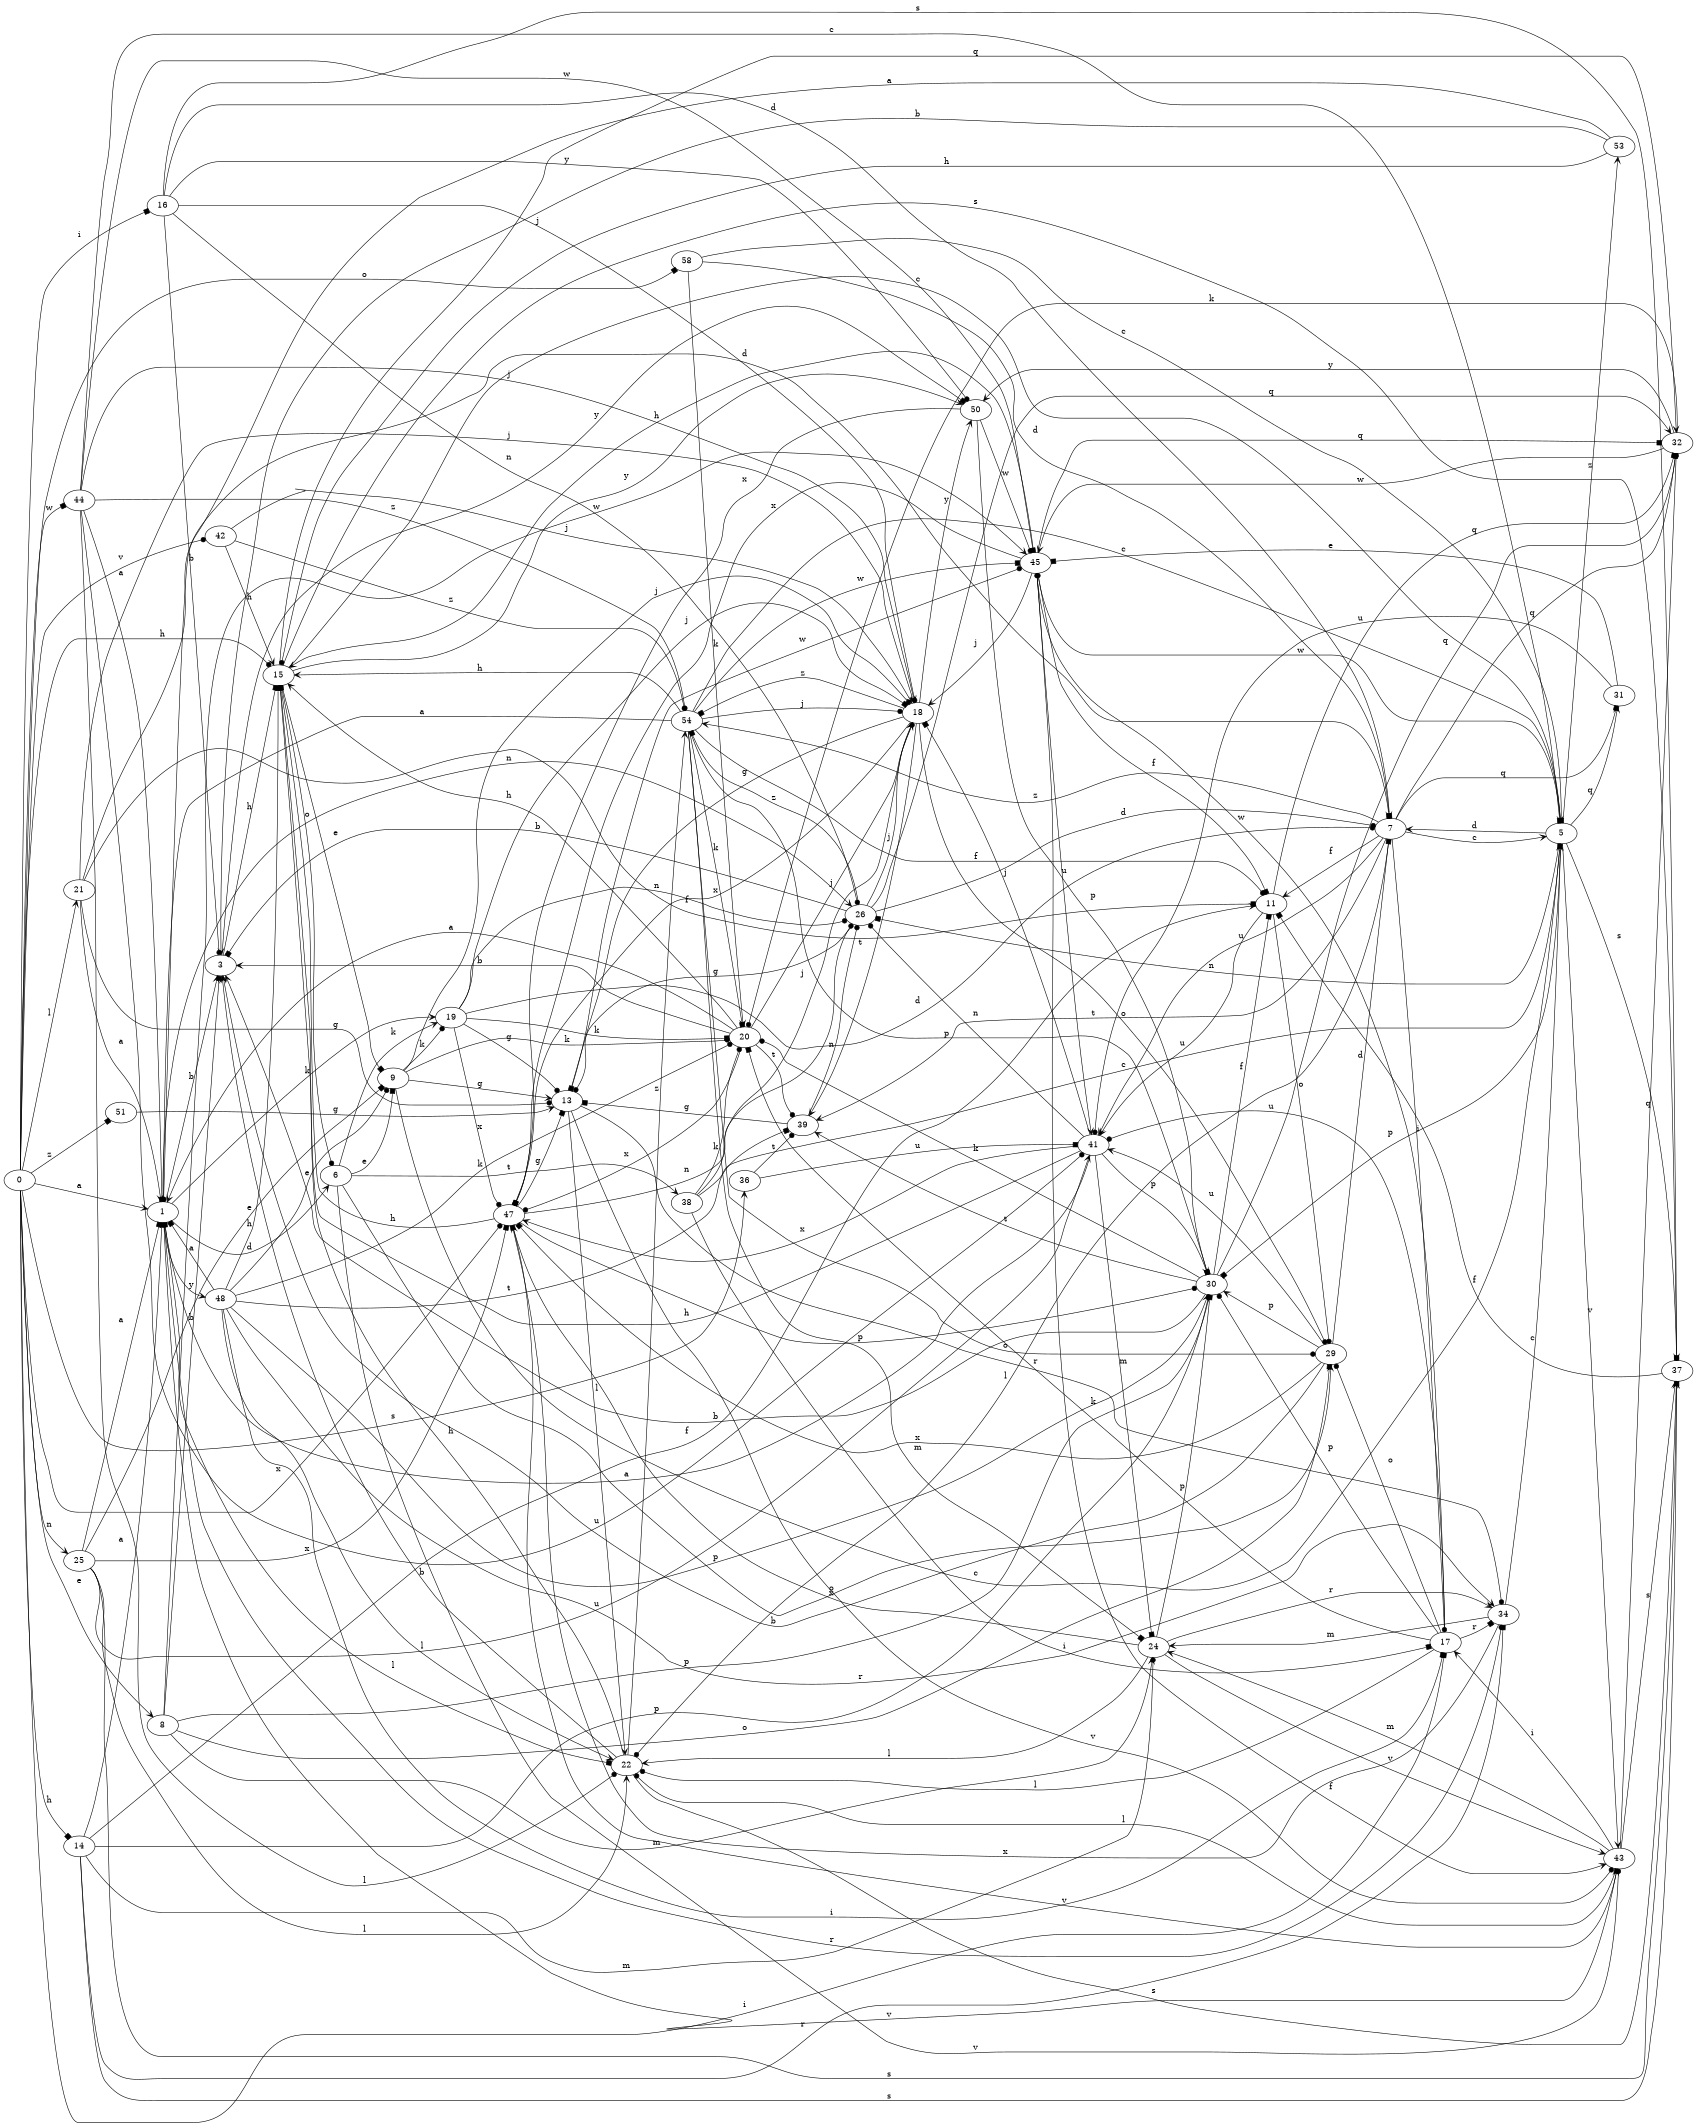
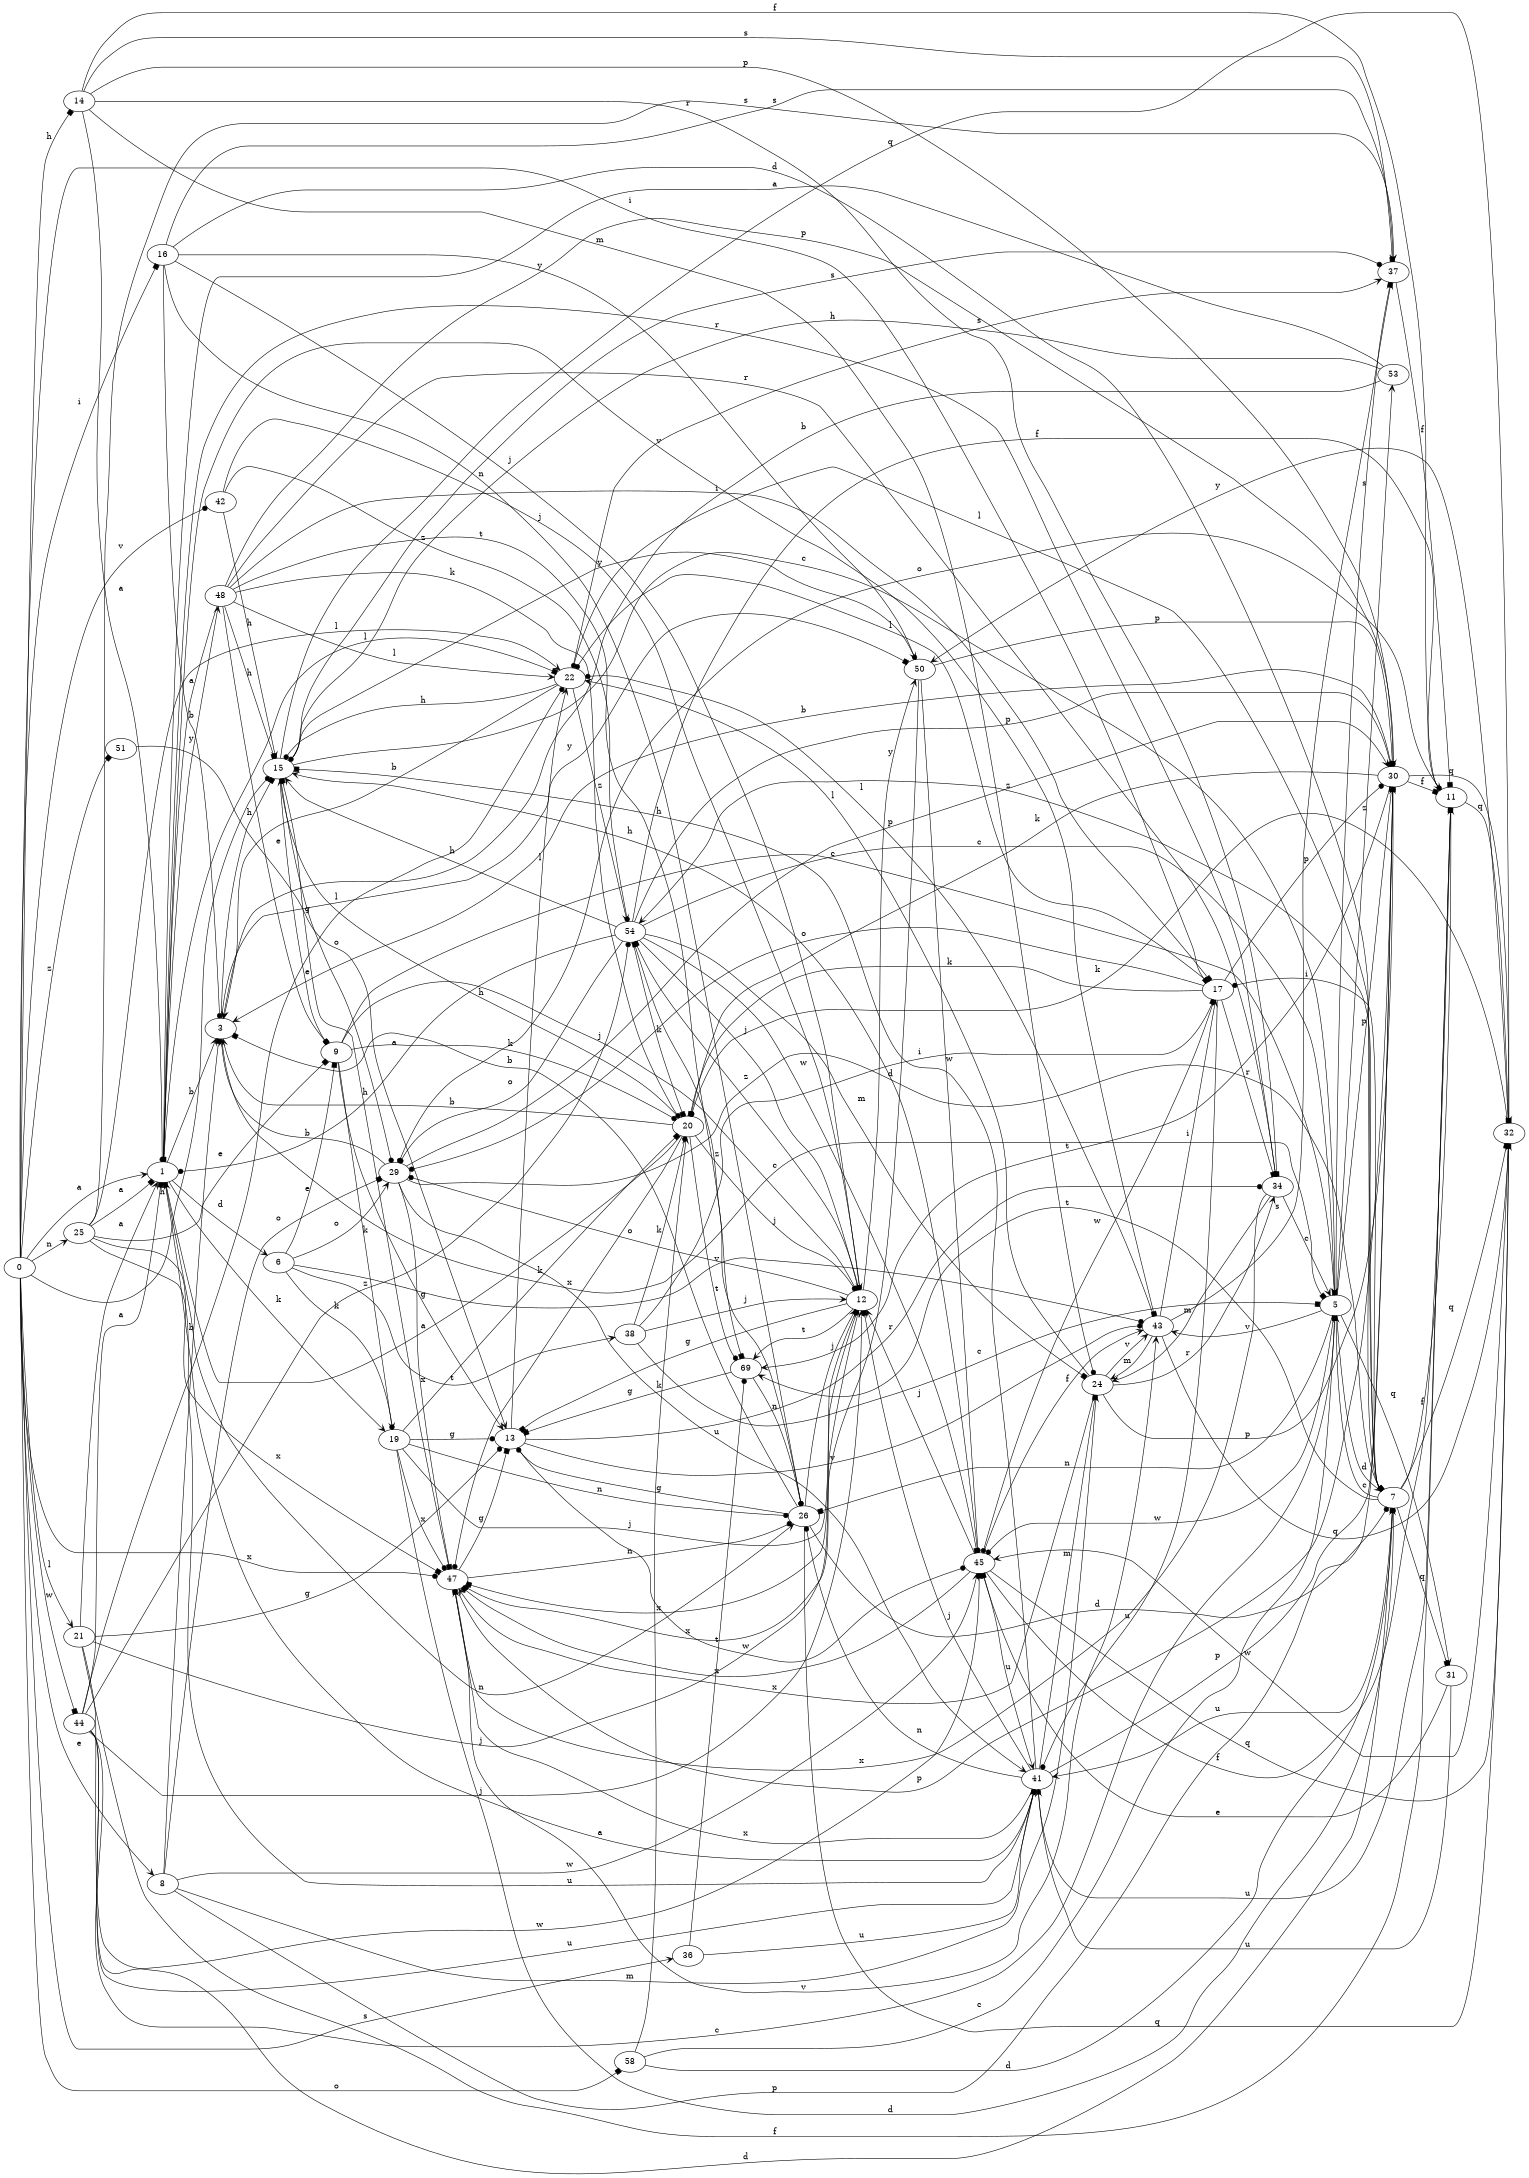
(918, 713) -> (862, 1300)
(314, 923) -> (327, 961)
(803, 1125) -> (746, 1369)
none -> (761, 1185)
(820, 1684) -> (890, 493)
